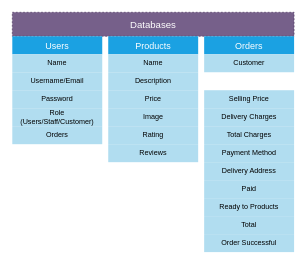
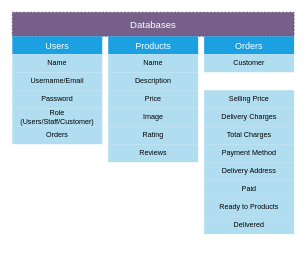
(249, 225) -> (249, 225)
(249, 243) -> none
